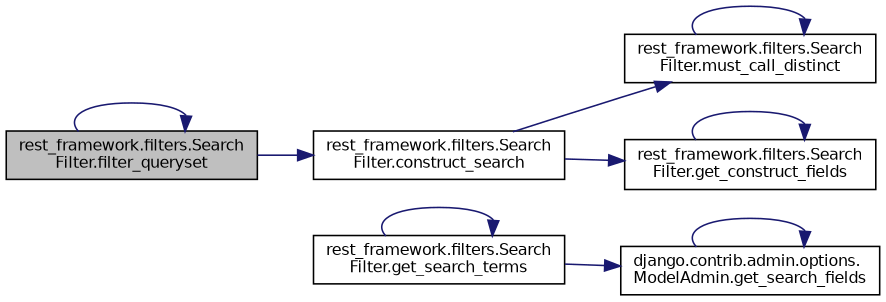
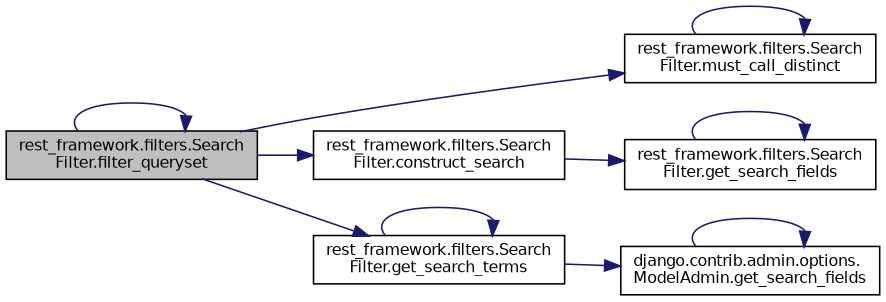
(584, 109) -> (424, 100)
(750, 165) -> (750, 165)
none -> (278, 205)
